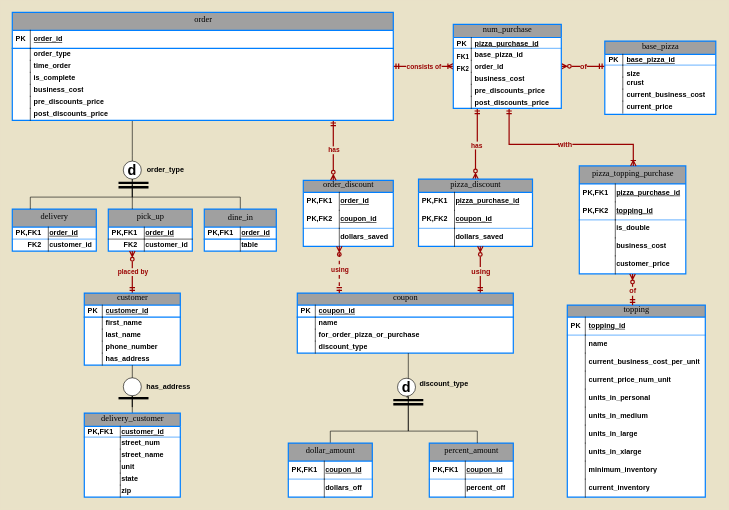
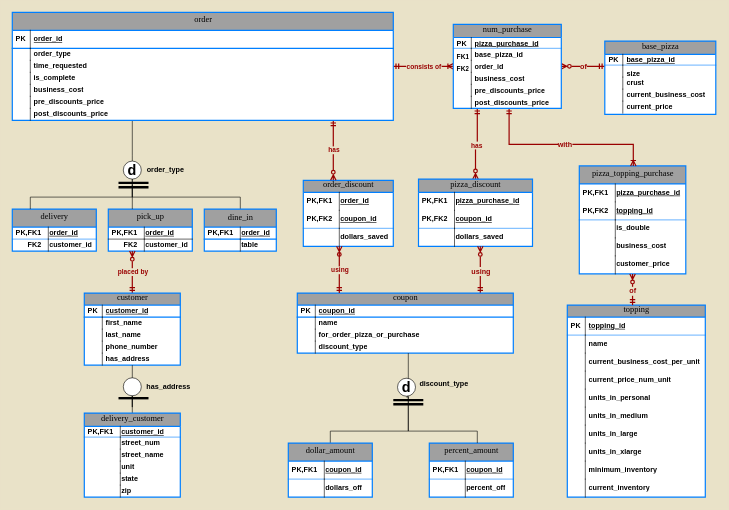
(53, 66) -> (61, 66)
(339, 272) -> (339, 272)
